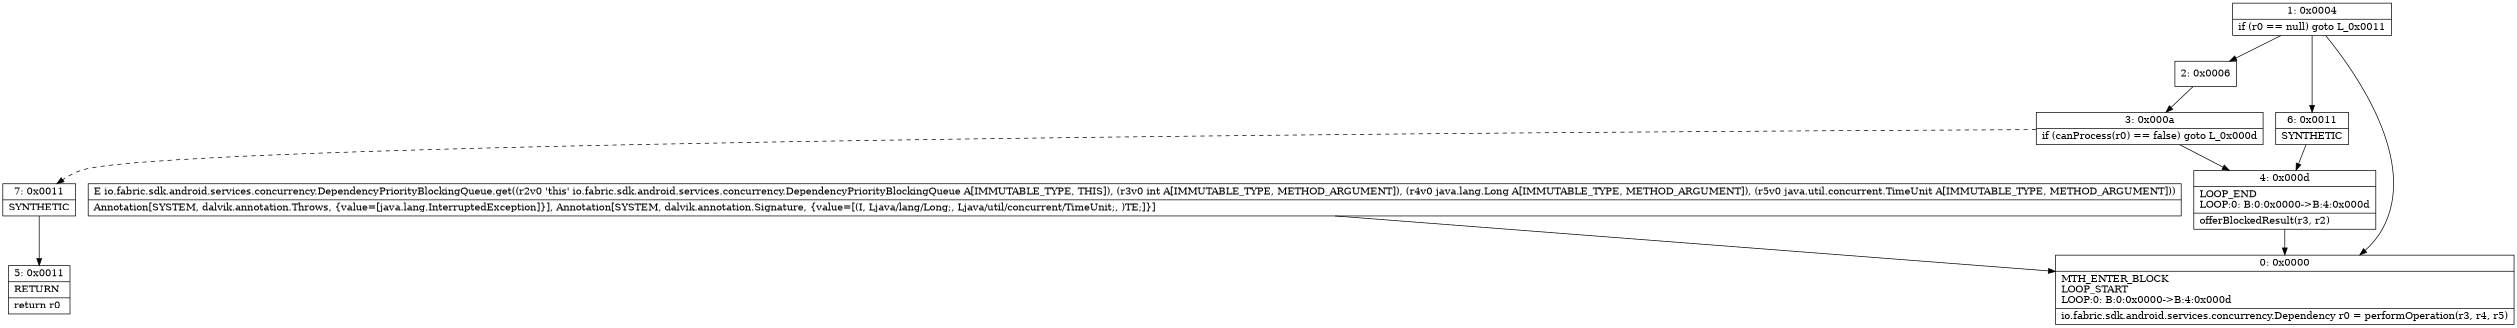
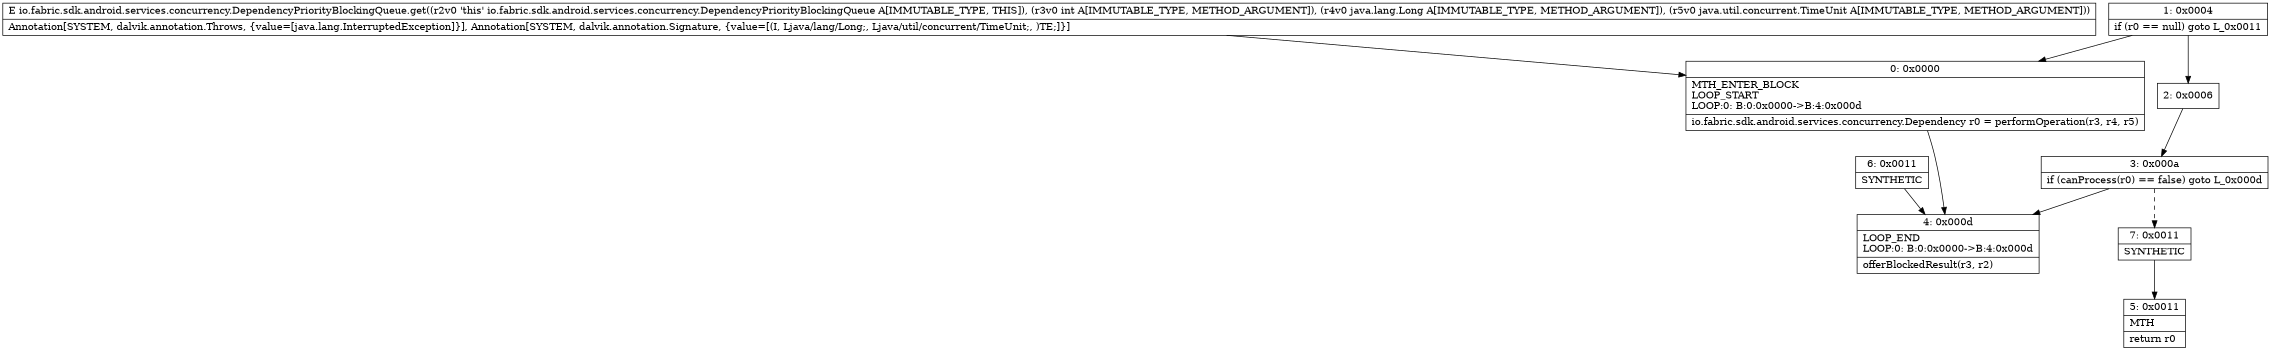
(2312, 70) -> none
(2285, 239) -> (1938, 169)
(37, 289) -> (2142, 323)
